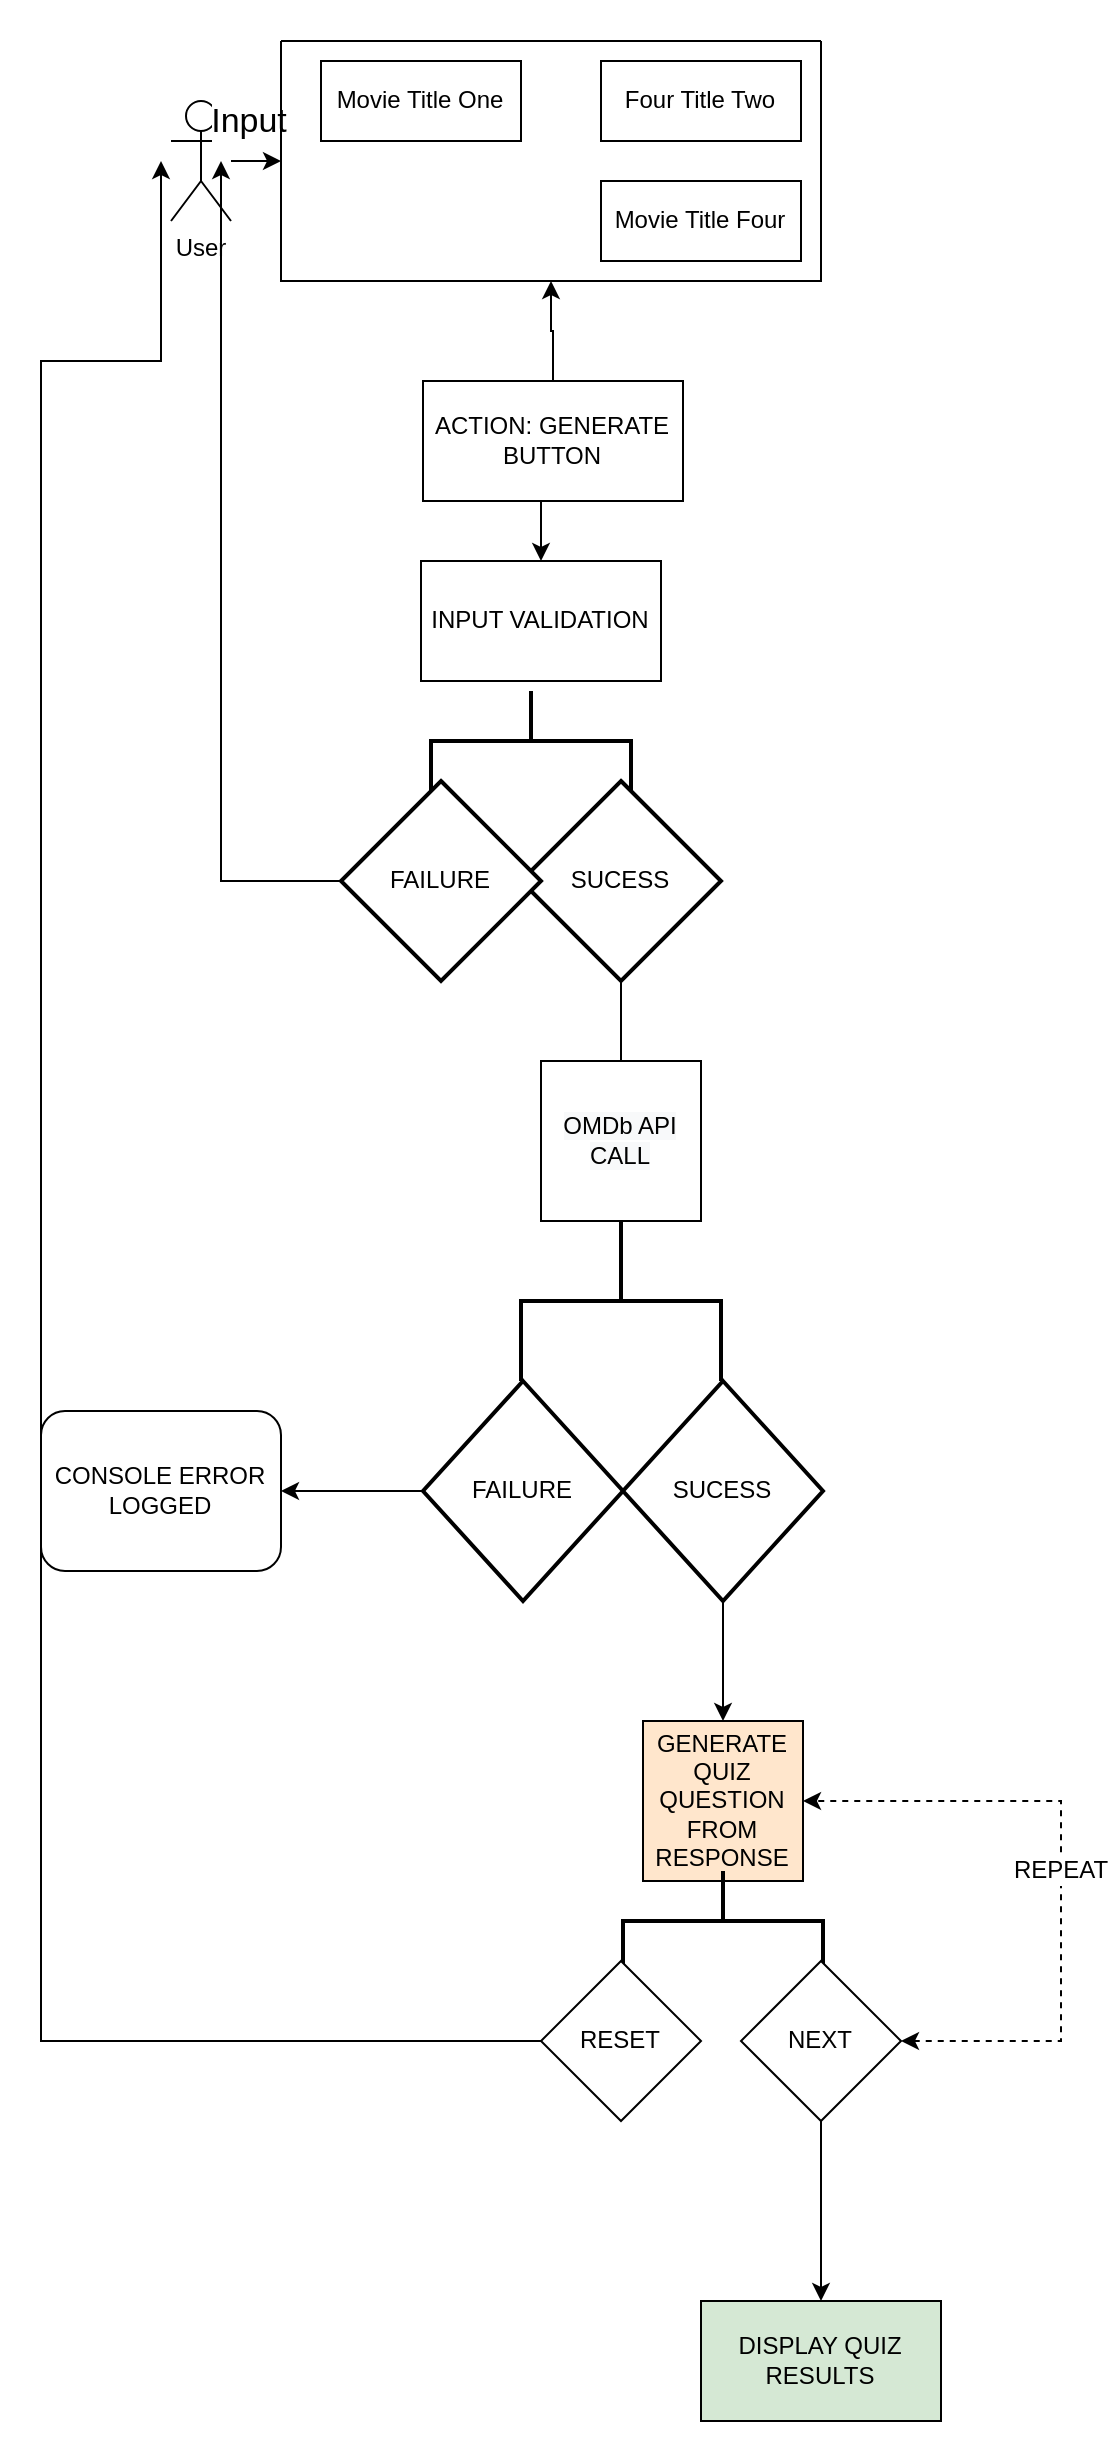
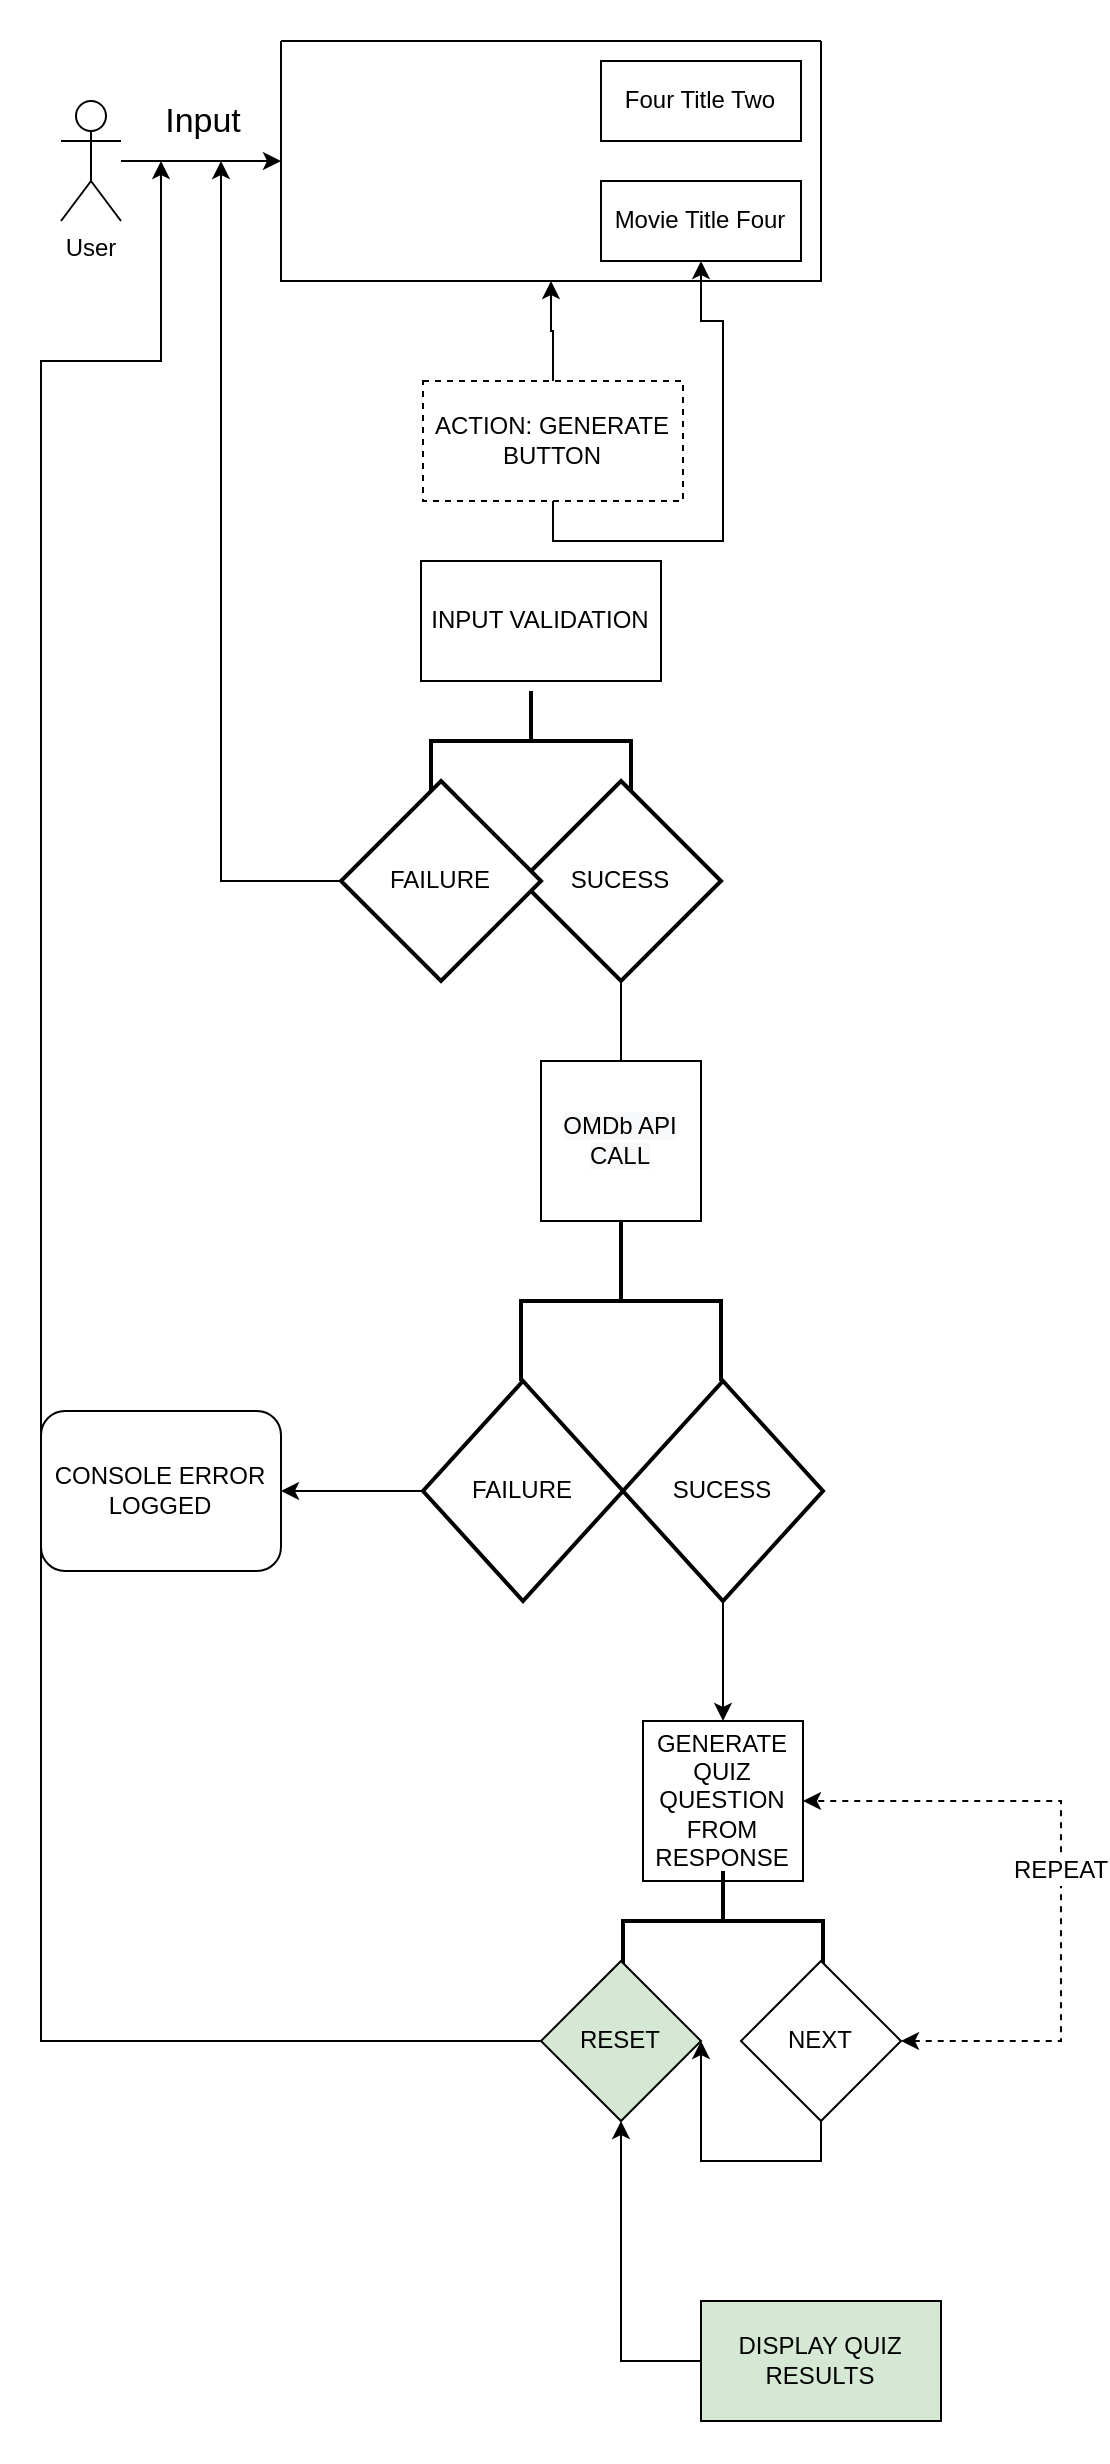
(421, 101) -> none
(201, 161) -> (91, 161)
(553, 441) -> (553, 441)
(541, 518) -> (723, 502)
(723, 1801) -> (723, 1801)
(621, 2041) -> (621, 2041)
(821, 2223) -> (709, 2161)
none -> (621, 2288)
